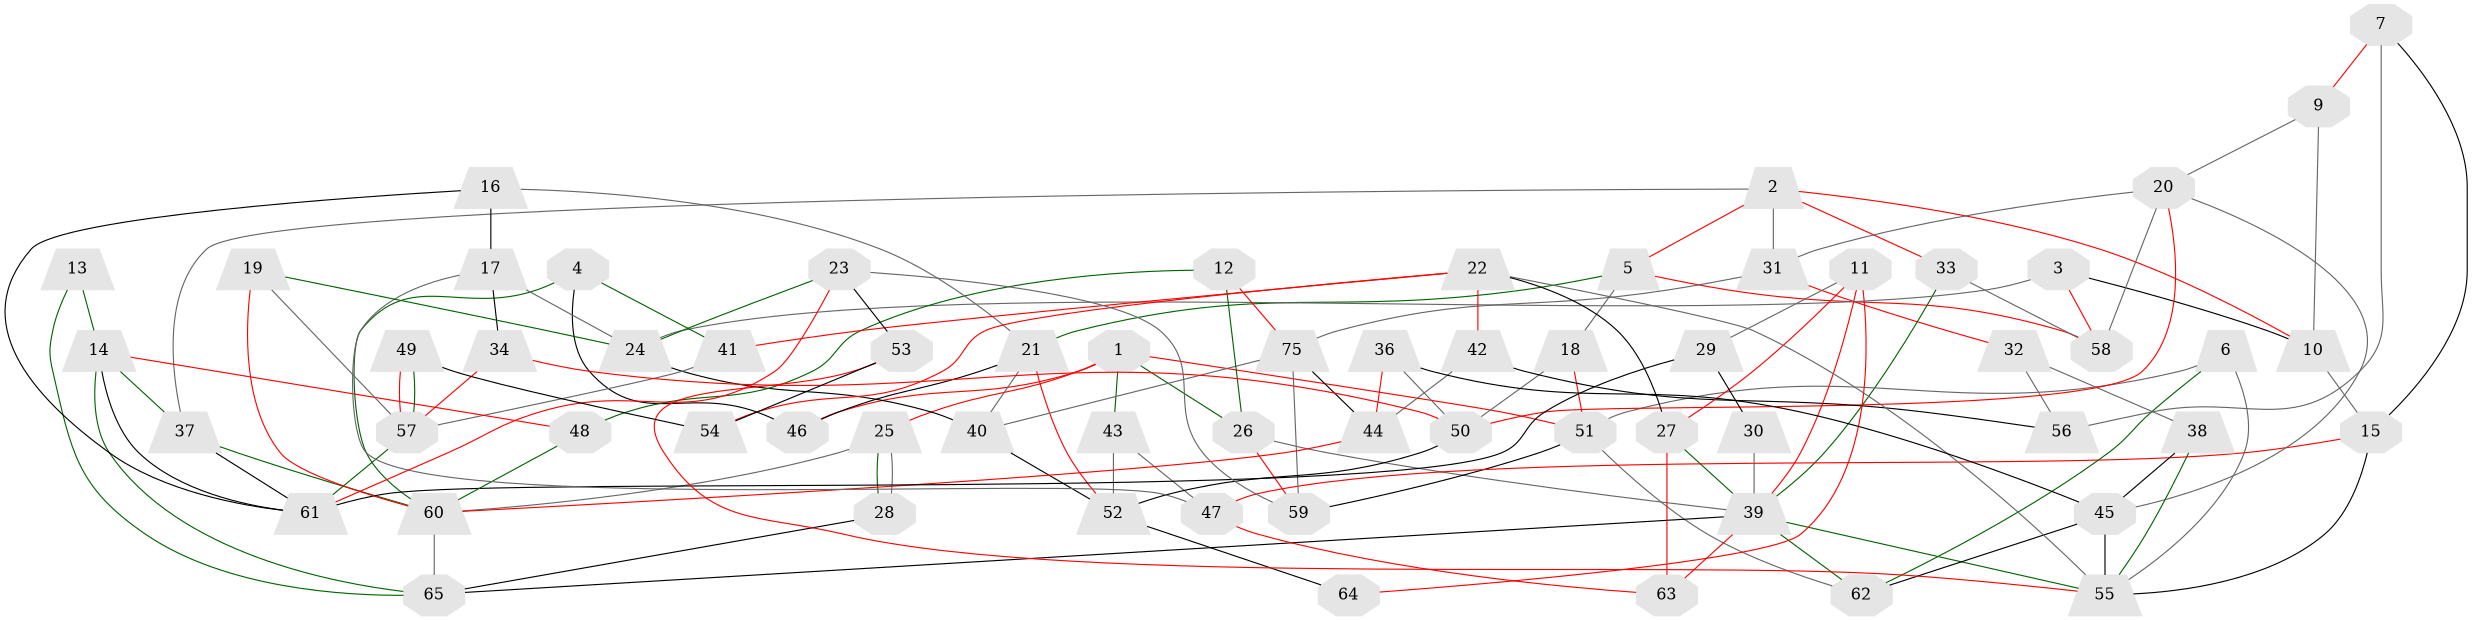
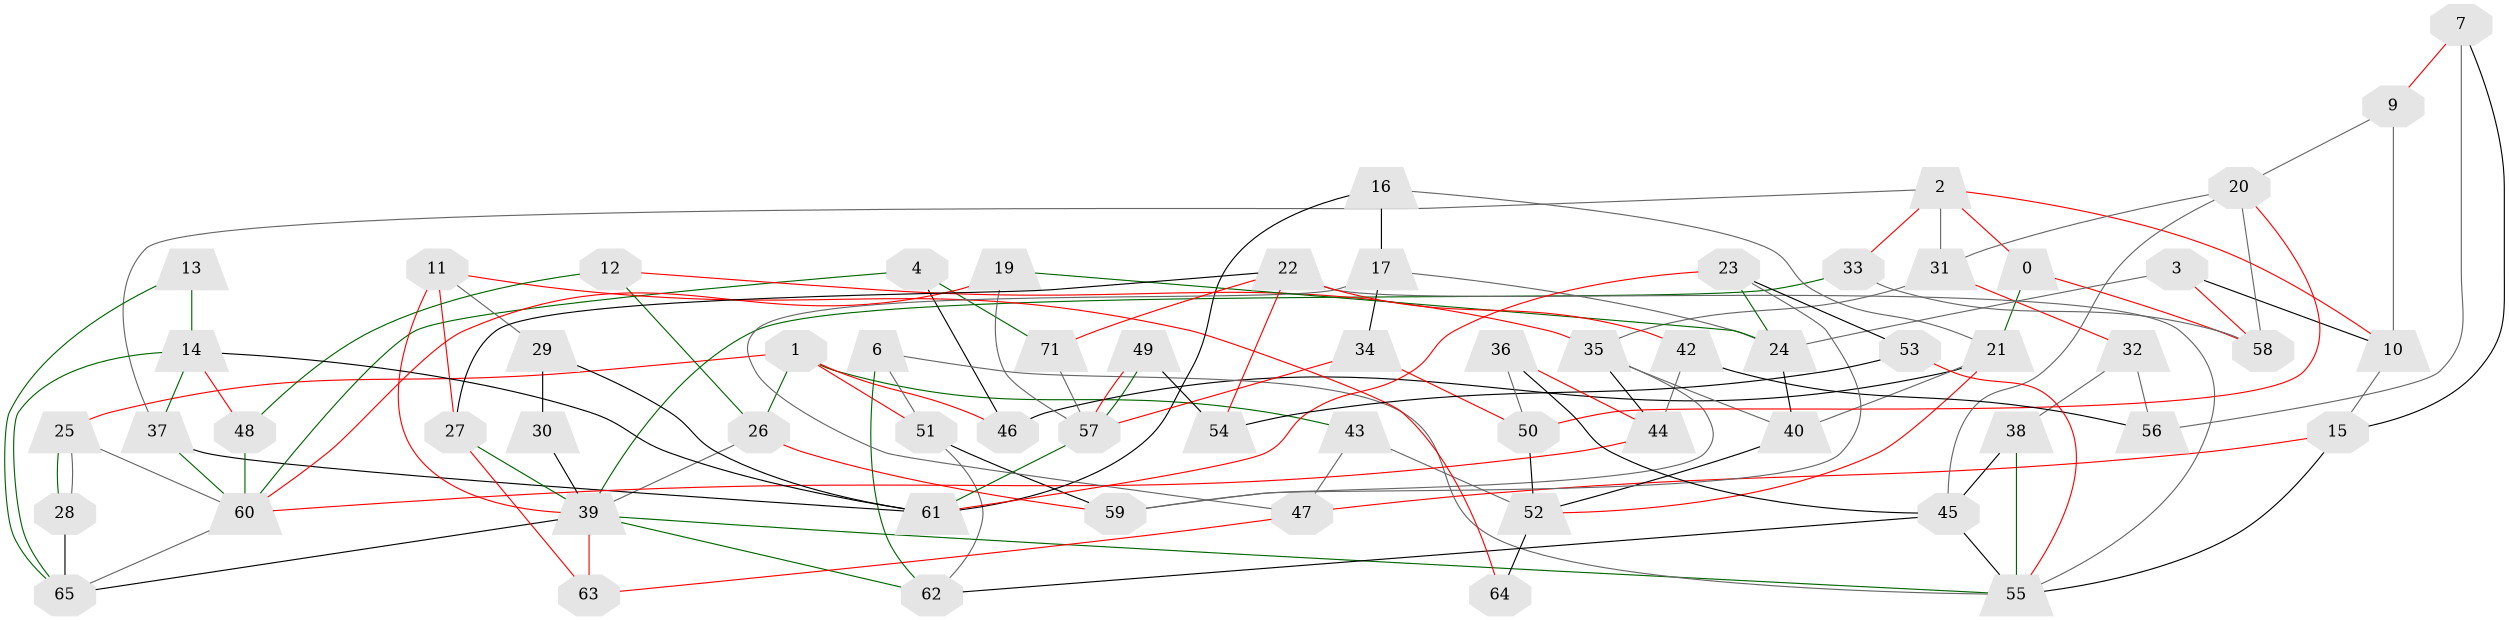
(1628, 269) -> (2028, 269)
(729, 351) -> (1051, 351)
(1292, 351) -> (1594, 351)
(1571, 351) -> none
(1754, 473) -> (566, 473)
